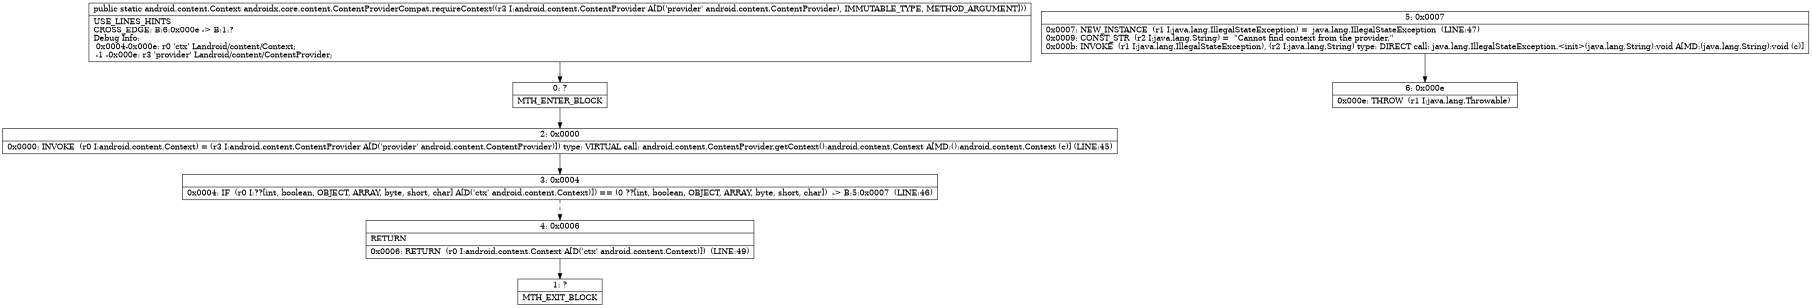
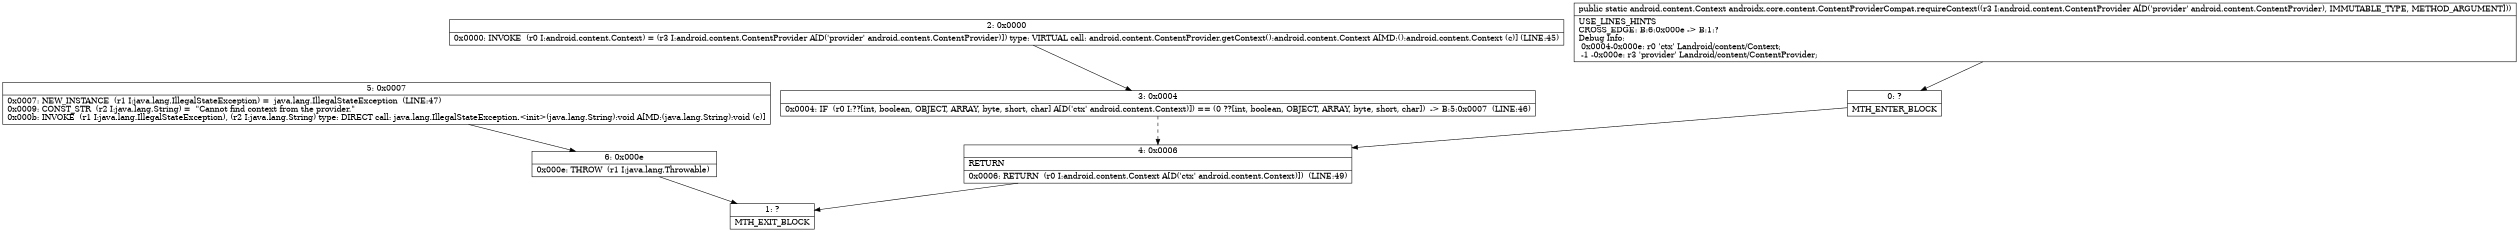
(560, 115) -> (1602, 128)
none -> (696, 189)
